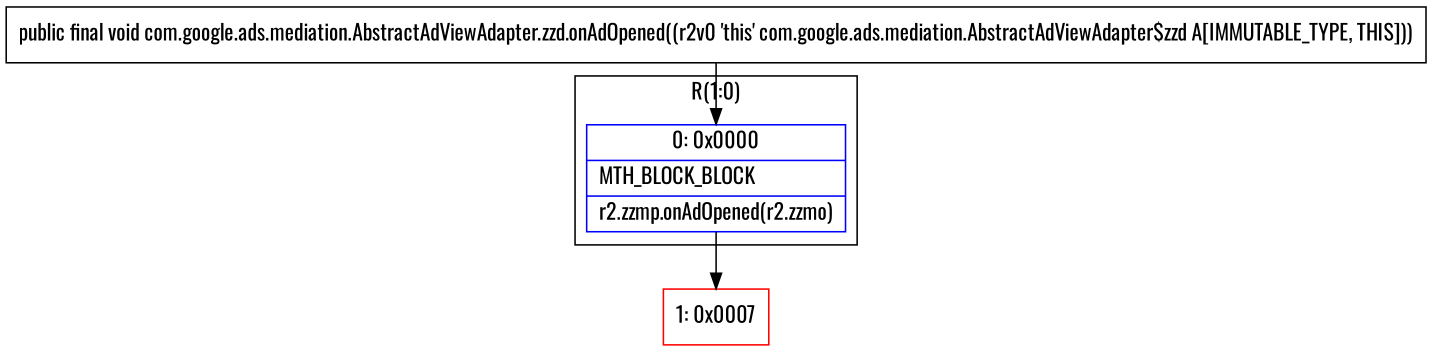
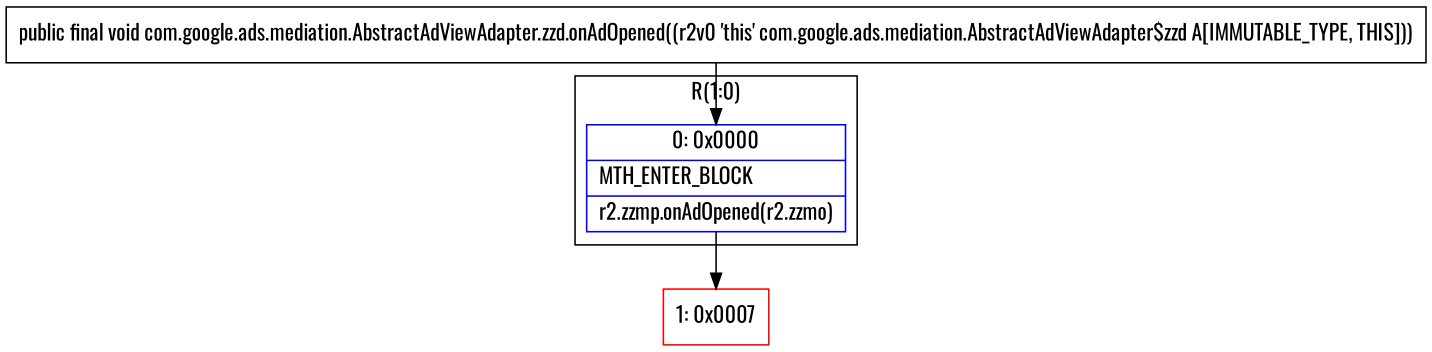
(677, 177) -> (677, 177)
